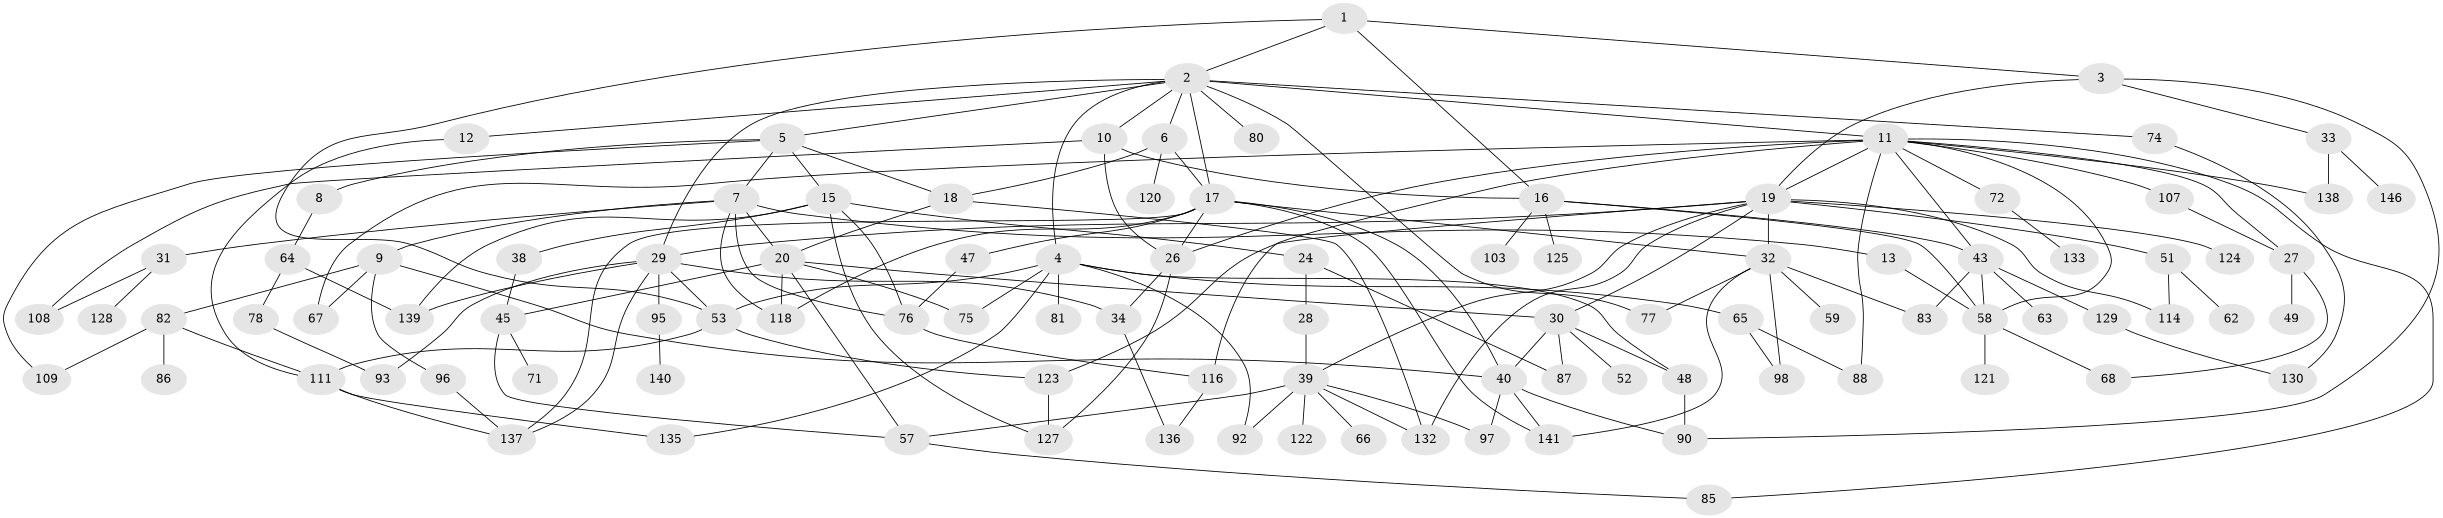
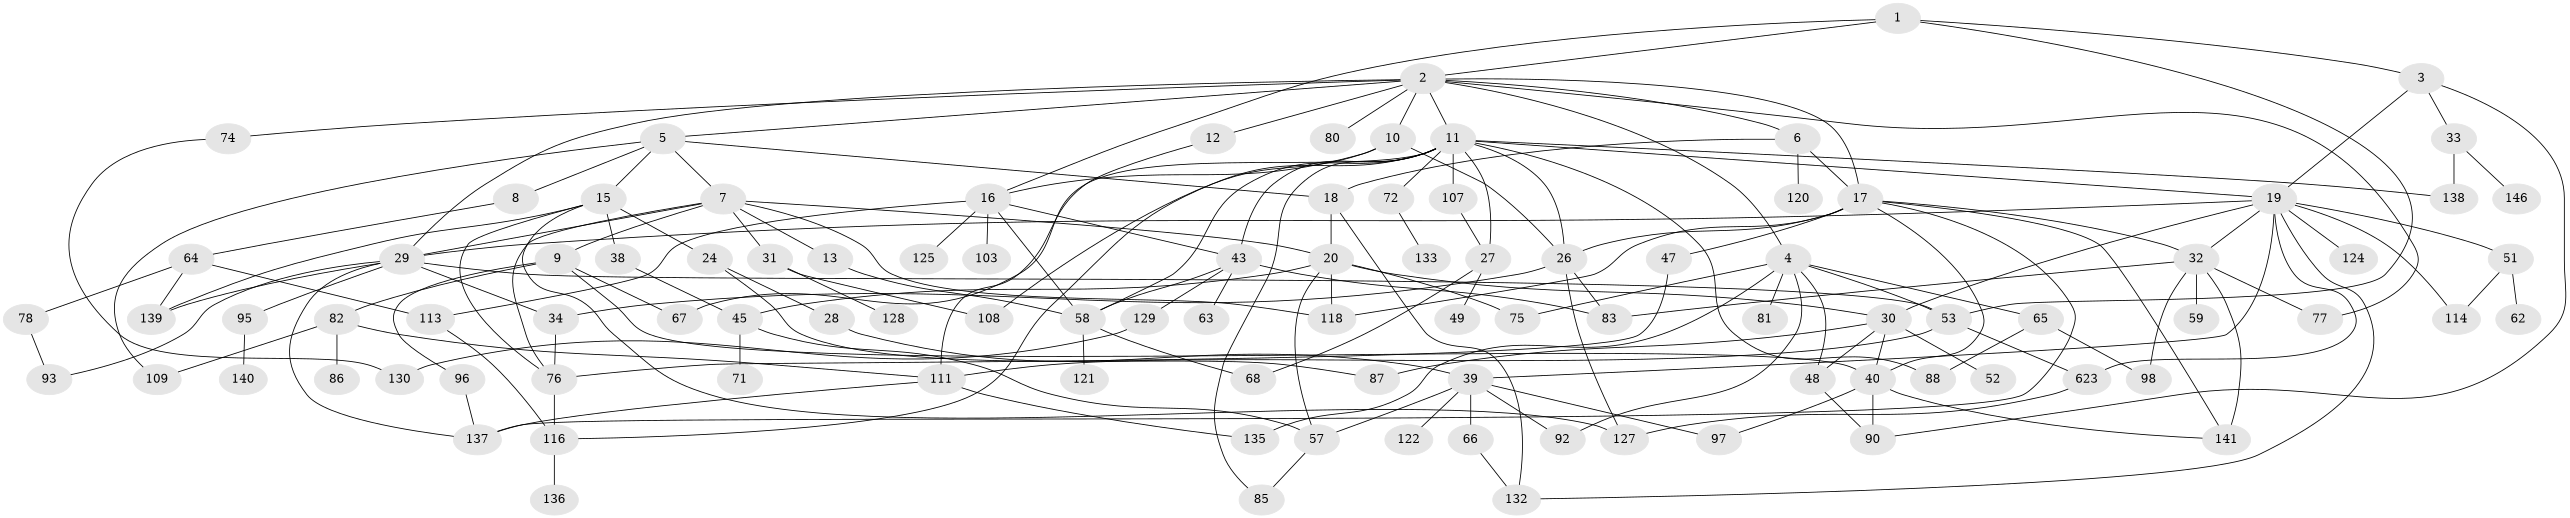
none -> (521, 237)
none -> (1587, 289)
none -> (431, 319)
(1048, 380) -> (2087, 380)
(1144, 380) -> (555, 350)
(1365, 409) -> (1494, 470)
